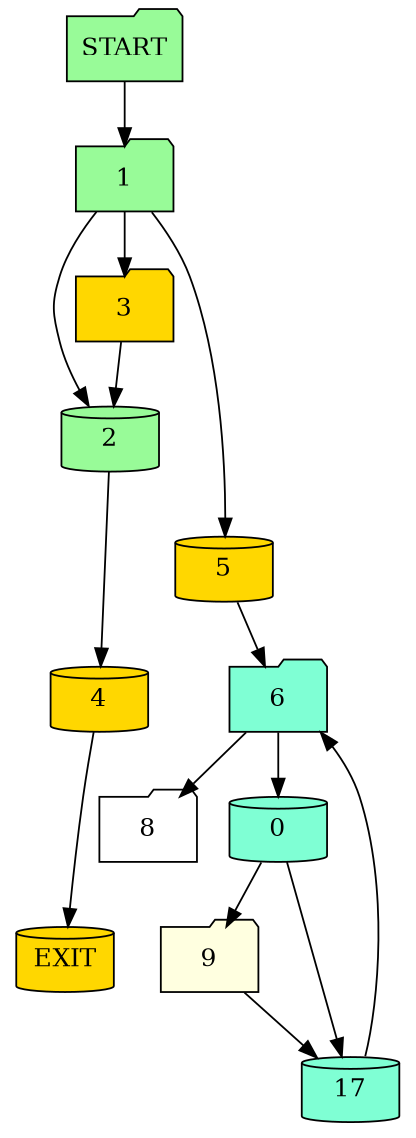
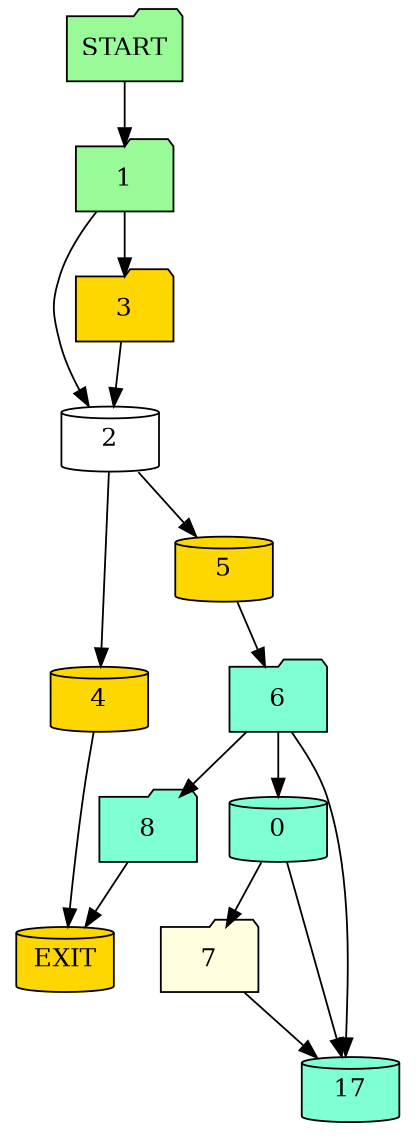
(212, 359) -> (161, 498)
(110, 439) -> (110, 439)
(148, 829) -> (148, 829)
none -> (112, 887)
(377, 897) -> (343, 880)
(210, 959) -> (210, 959)
